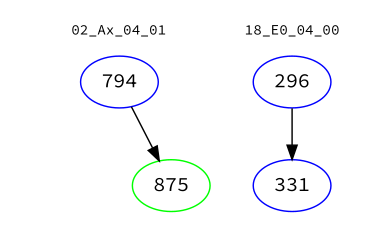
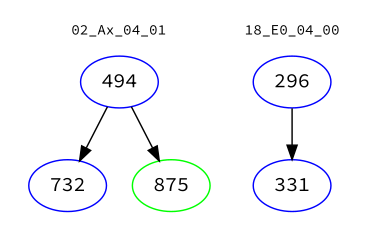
(119, 82) -> (119, 82)
none -> (68, 186)
